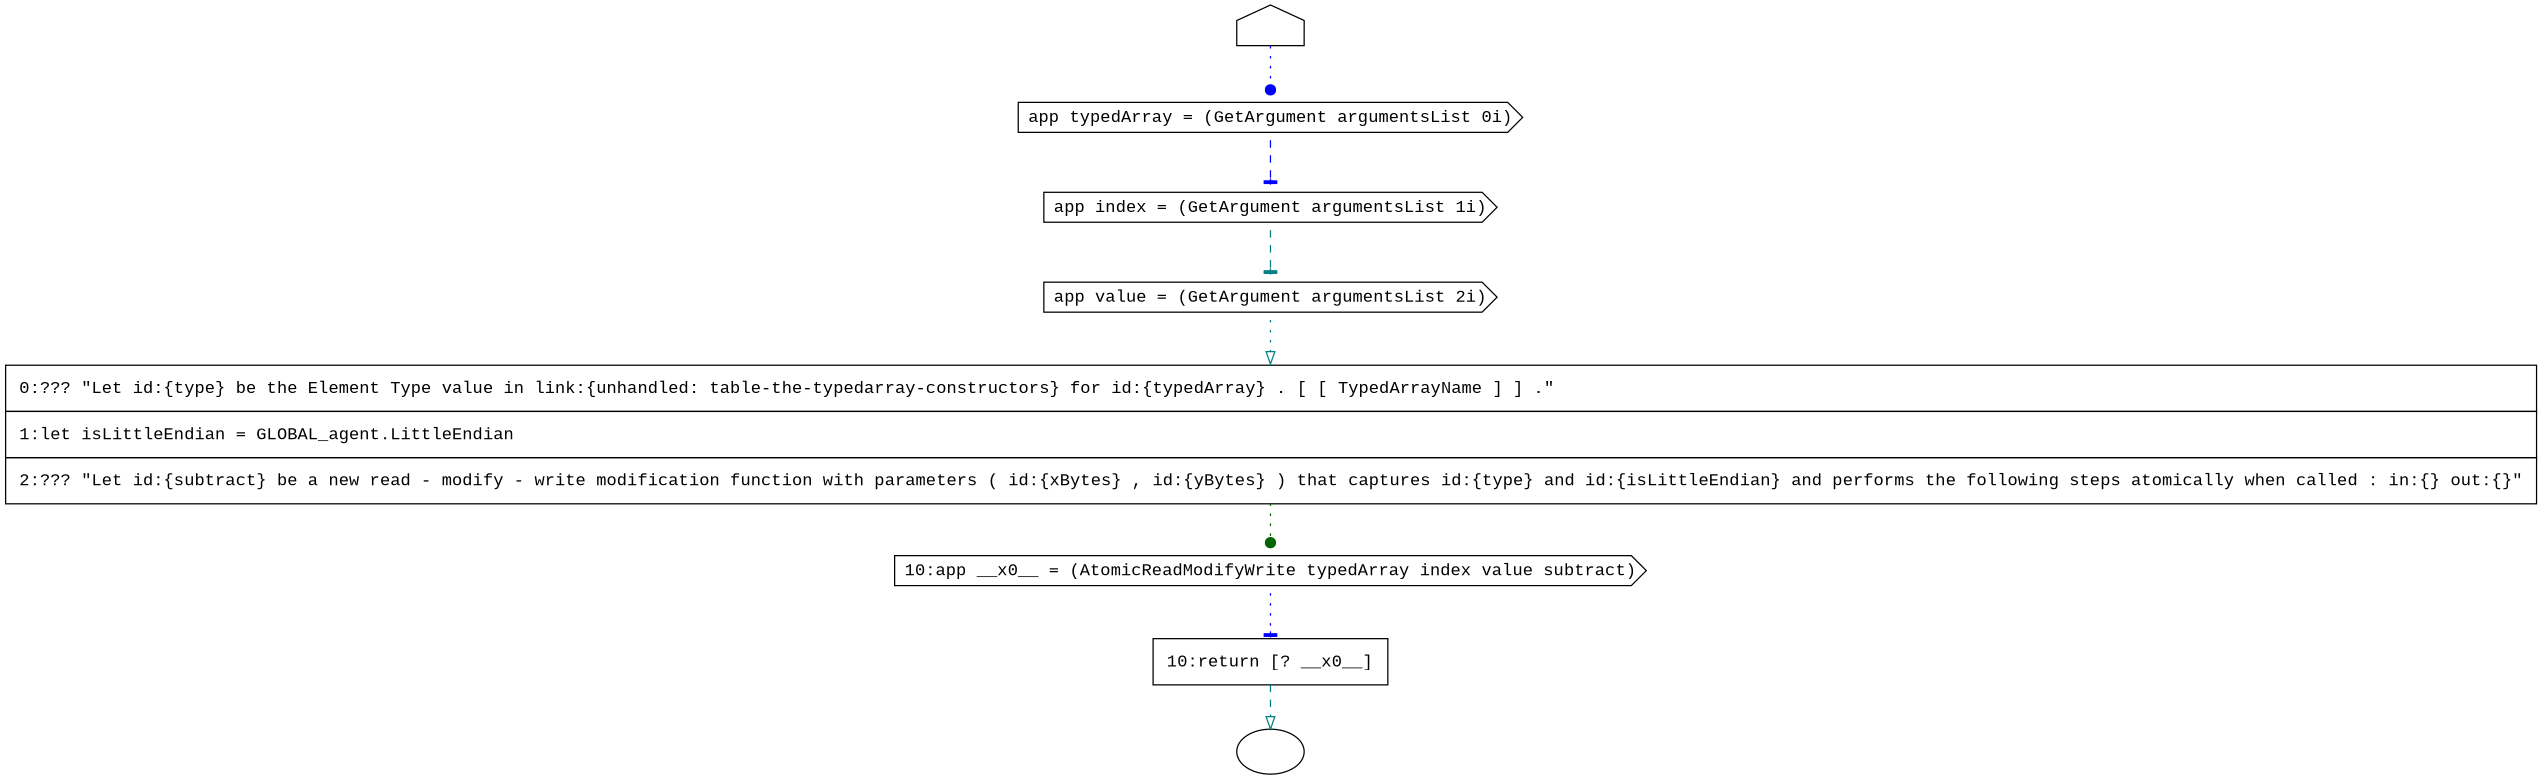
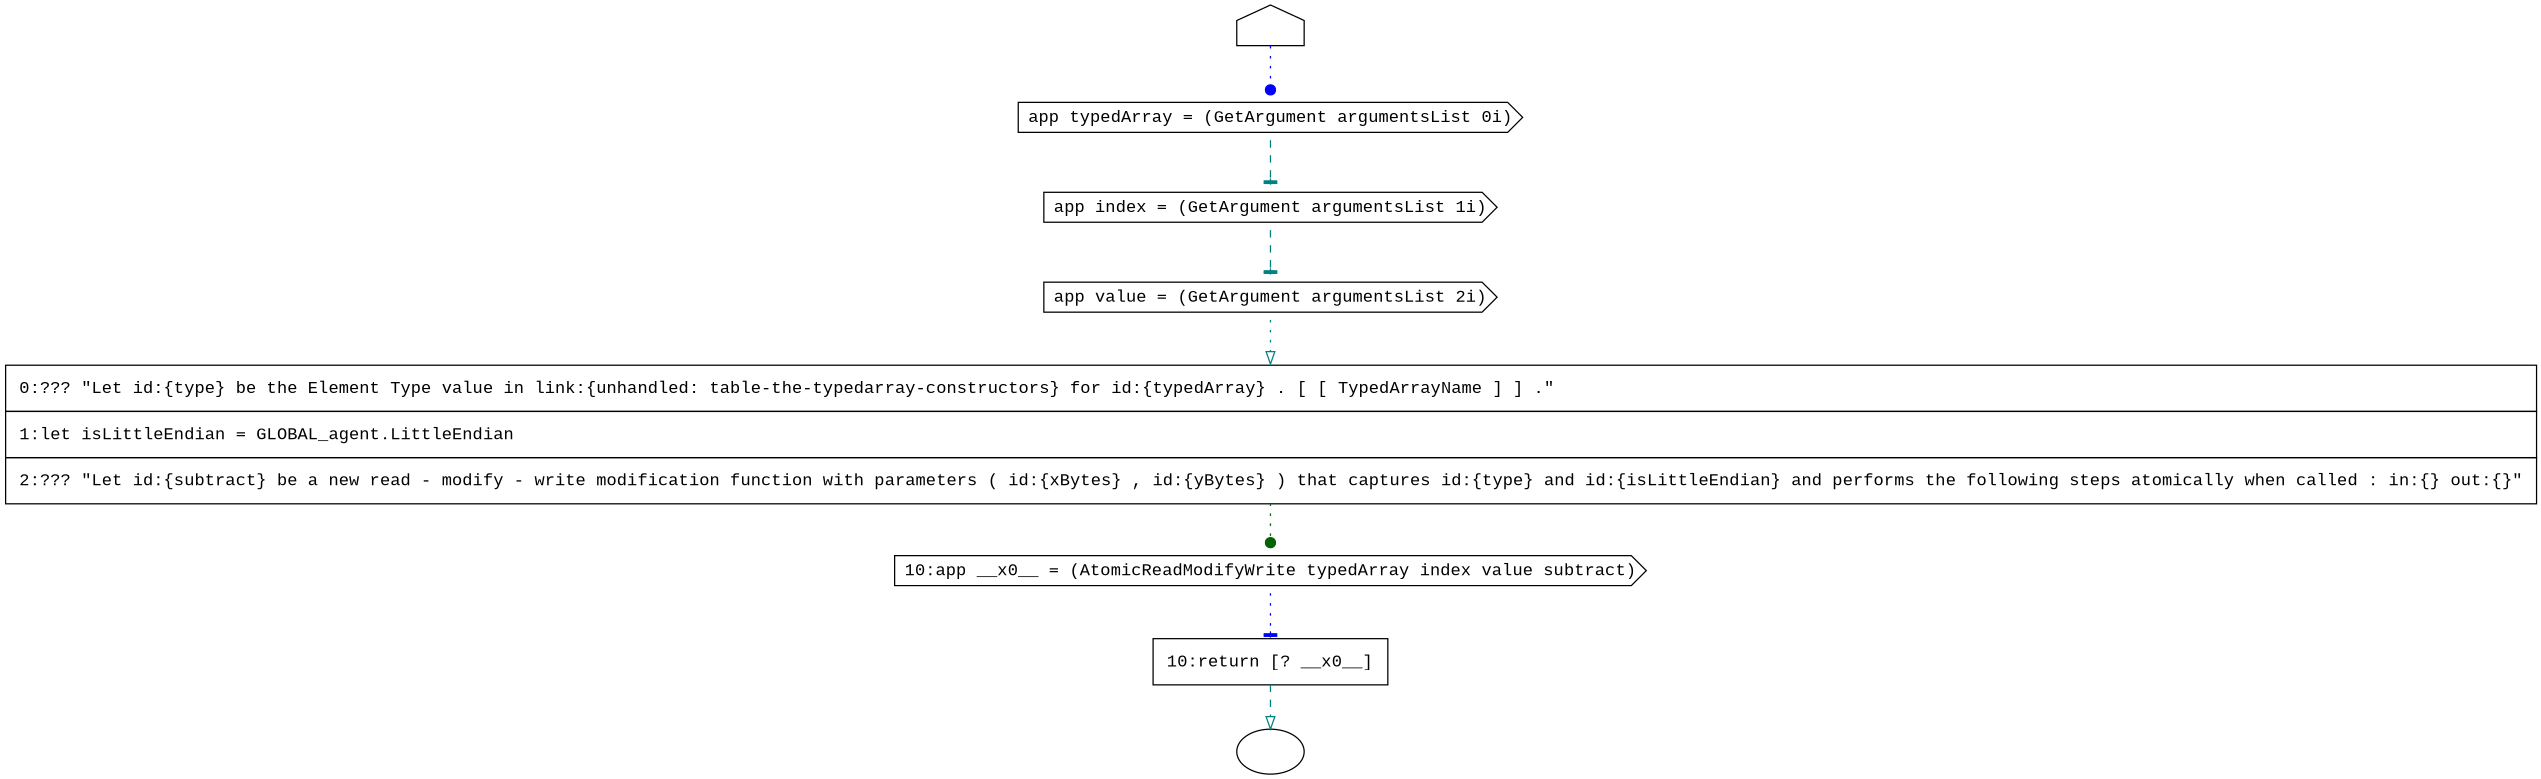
(1270, 159) -> (1270, 159)
